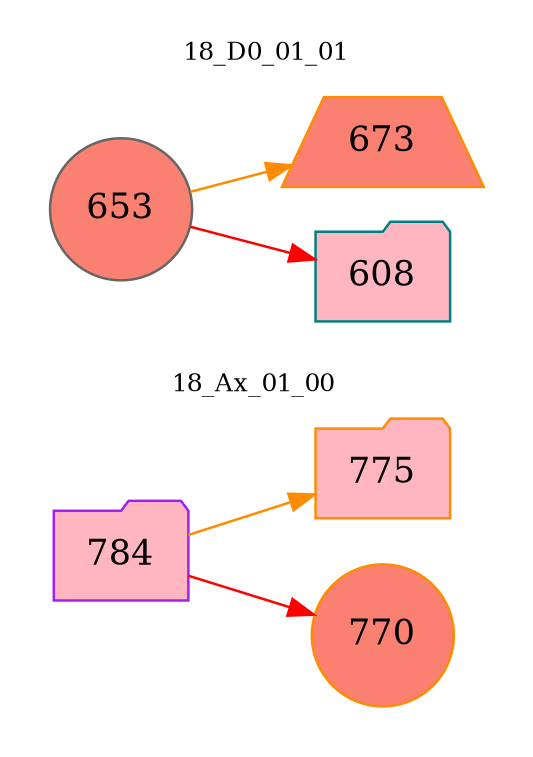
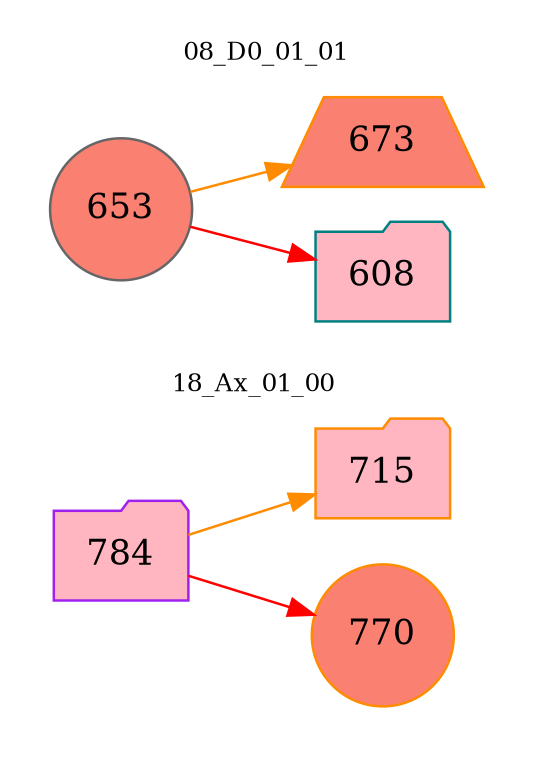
(267, 54) -> (267, 54)
(383, 473) -> (383, 473)
